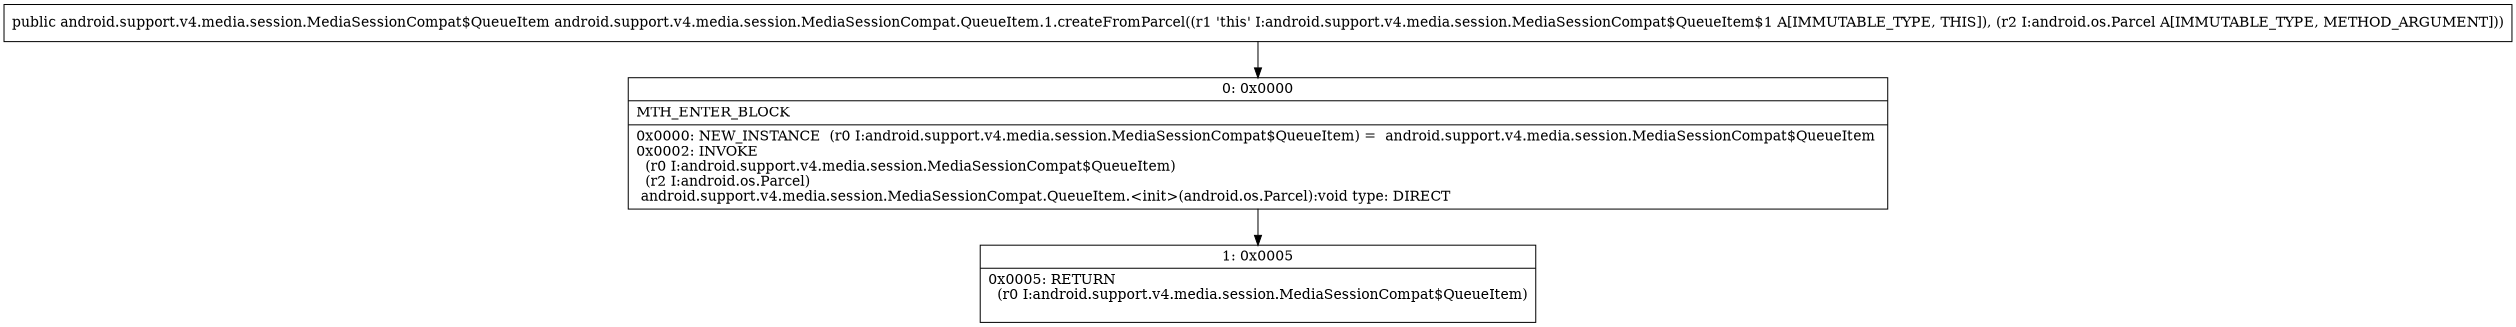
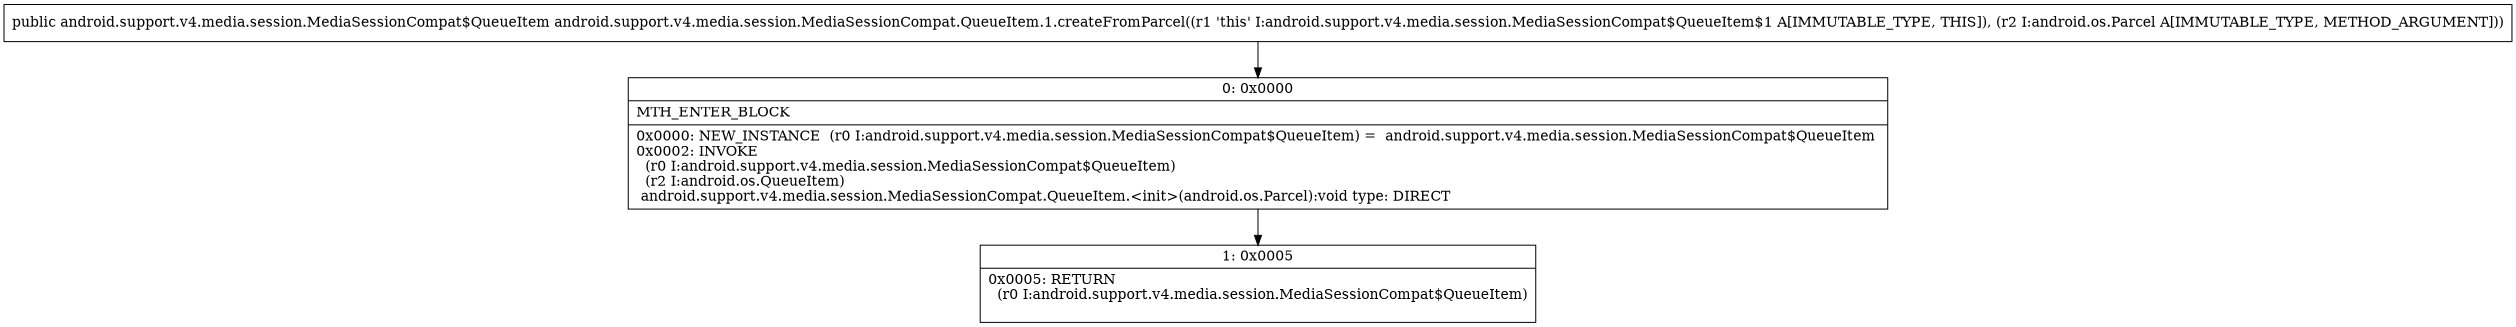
(724, 182) -> (741, 182)
